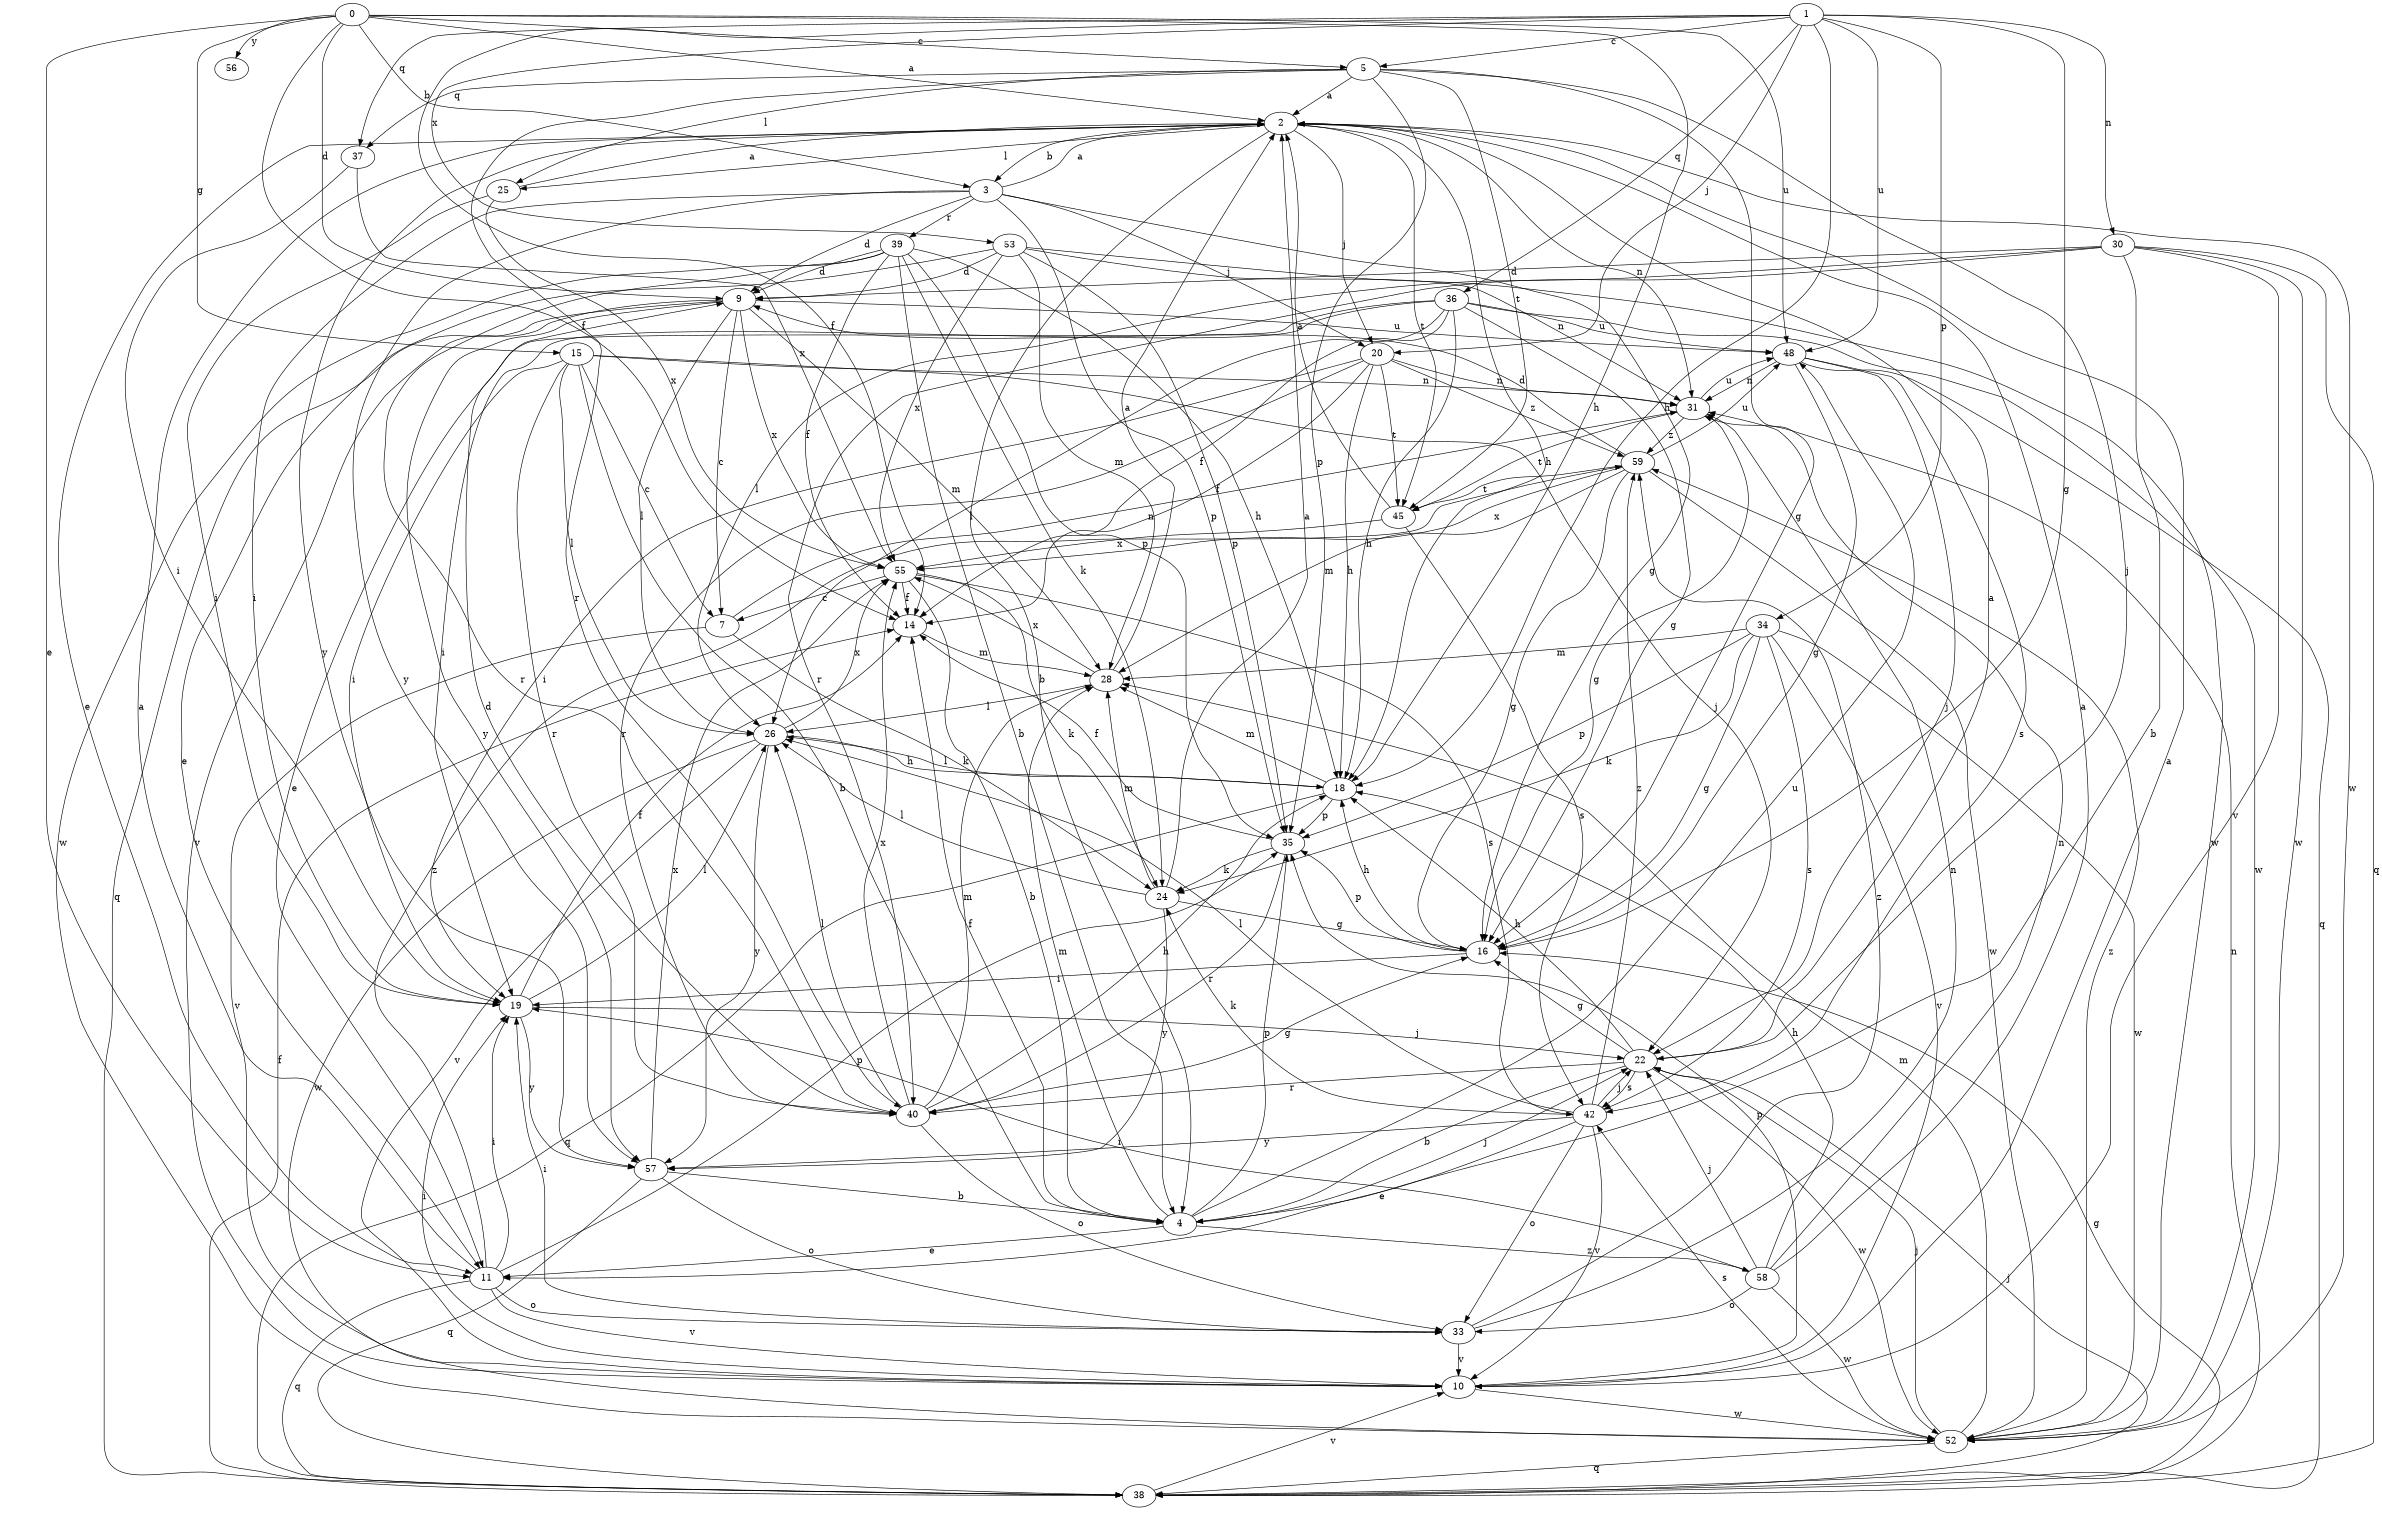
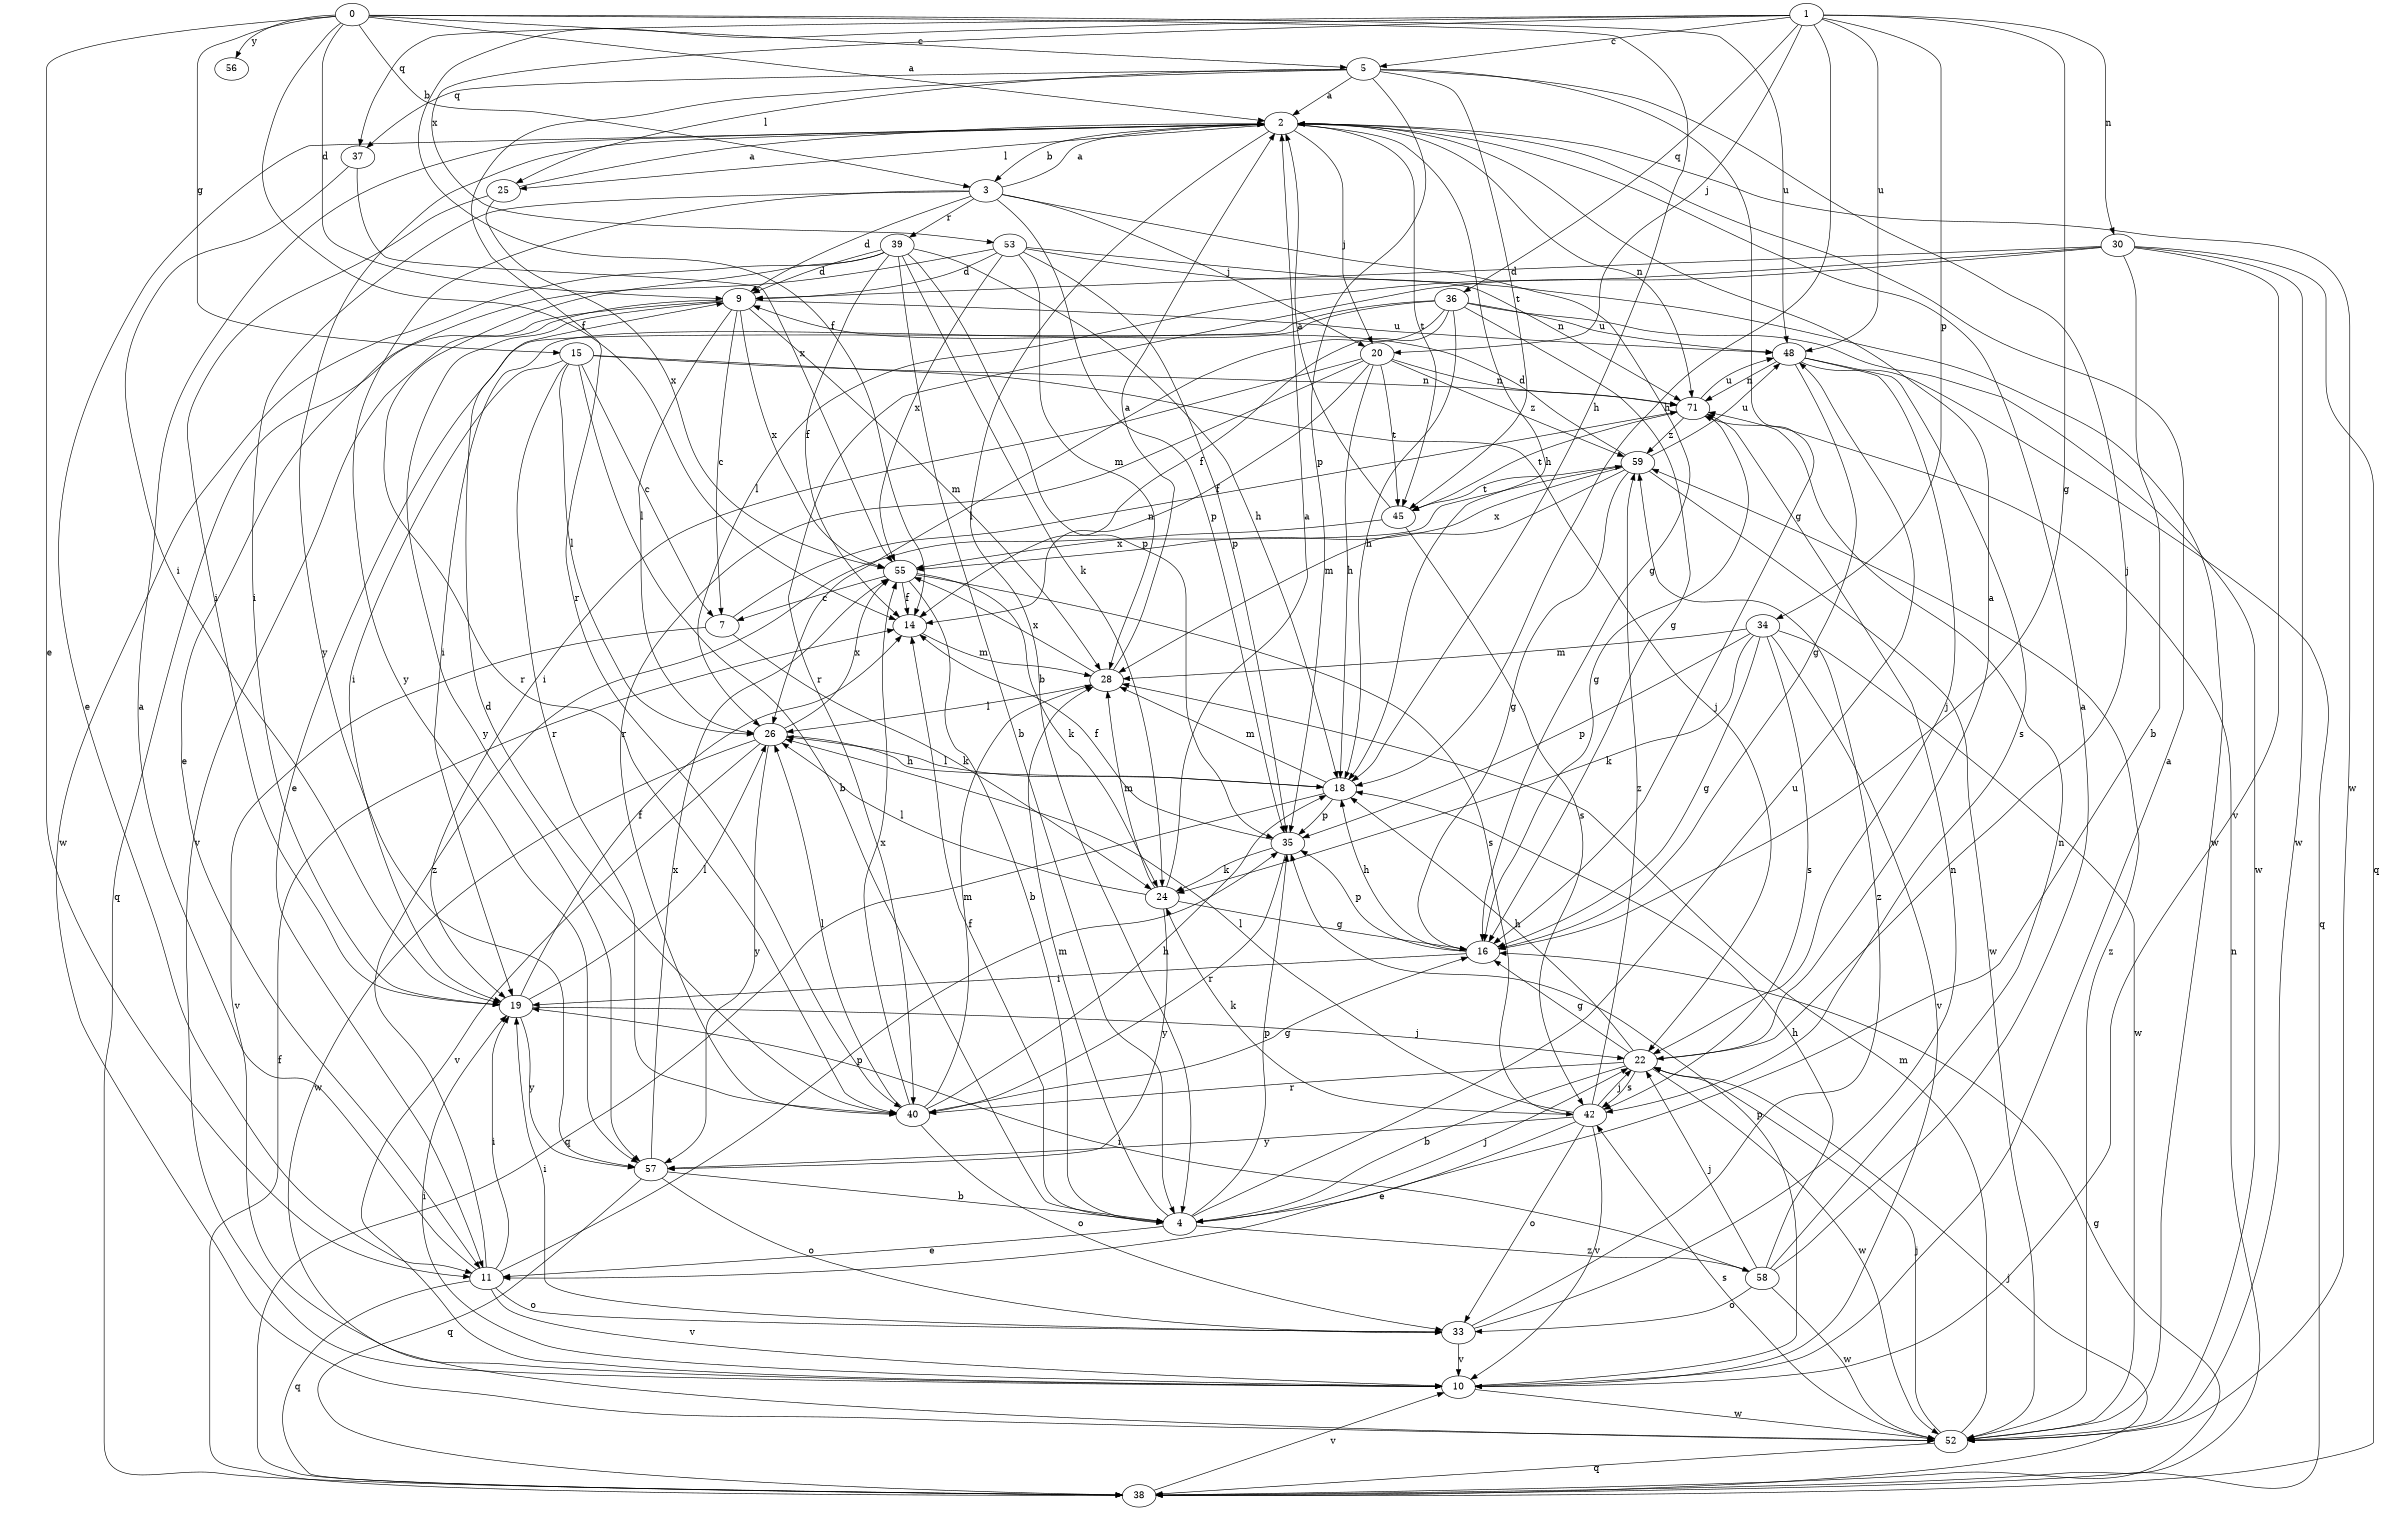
(1693, 408) -> (1693, 408)
